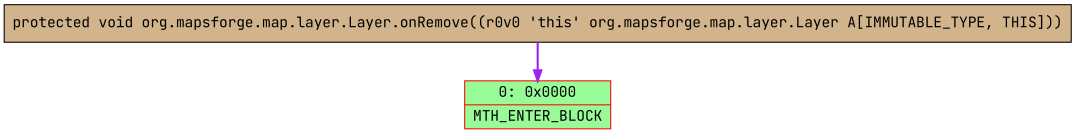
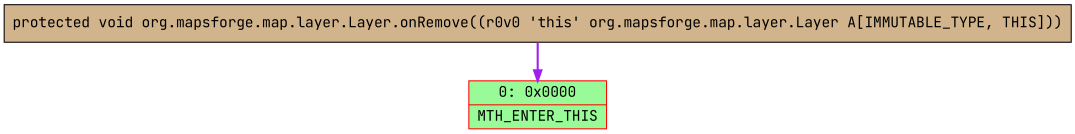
(538, 116) -> (538, 116)
